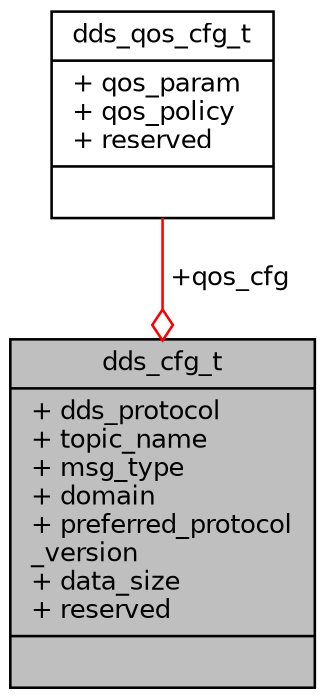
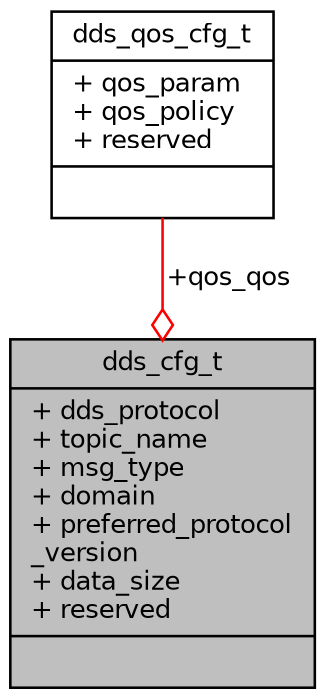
(226, 279) -> (226, 279)
